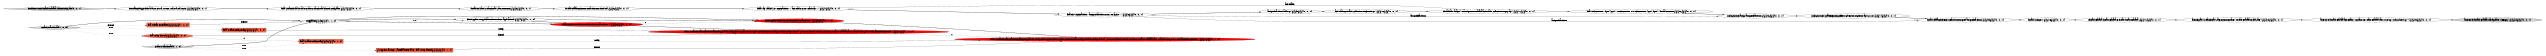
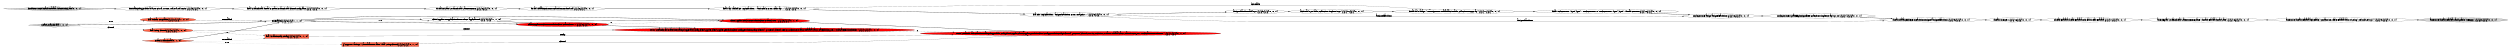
(244, 22) -> (227, 20)
(111, 25) -> (111, 21)
(168, 25) -> (168, 20)
(244, 30) -> none
(111, 34) -> (111, 28)
(244, 46) -> (227, 40)
(168, 47) -> (168, 41)
